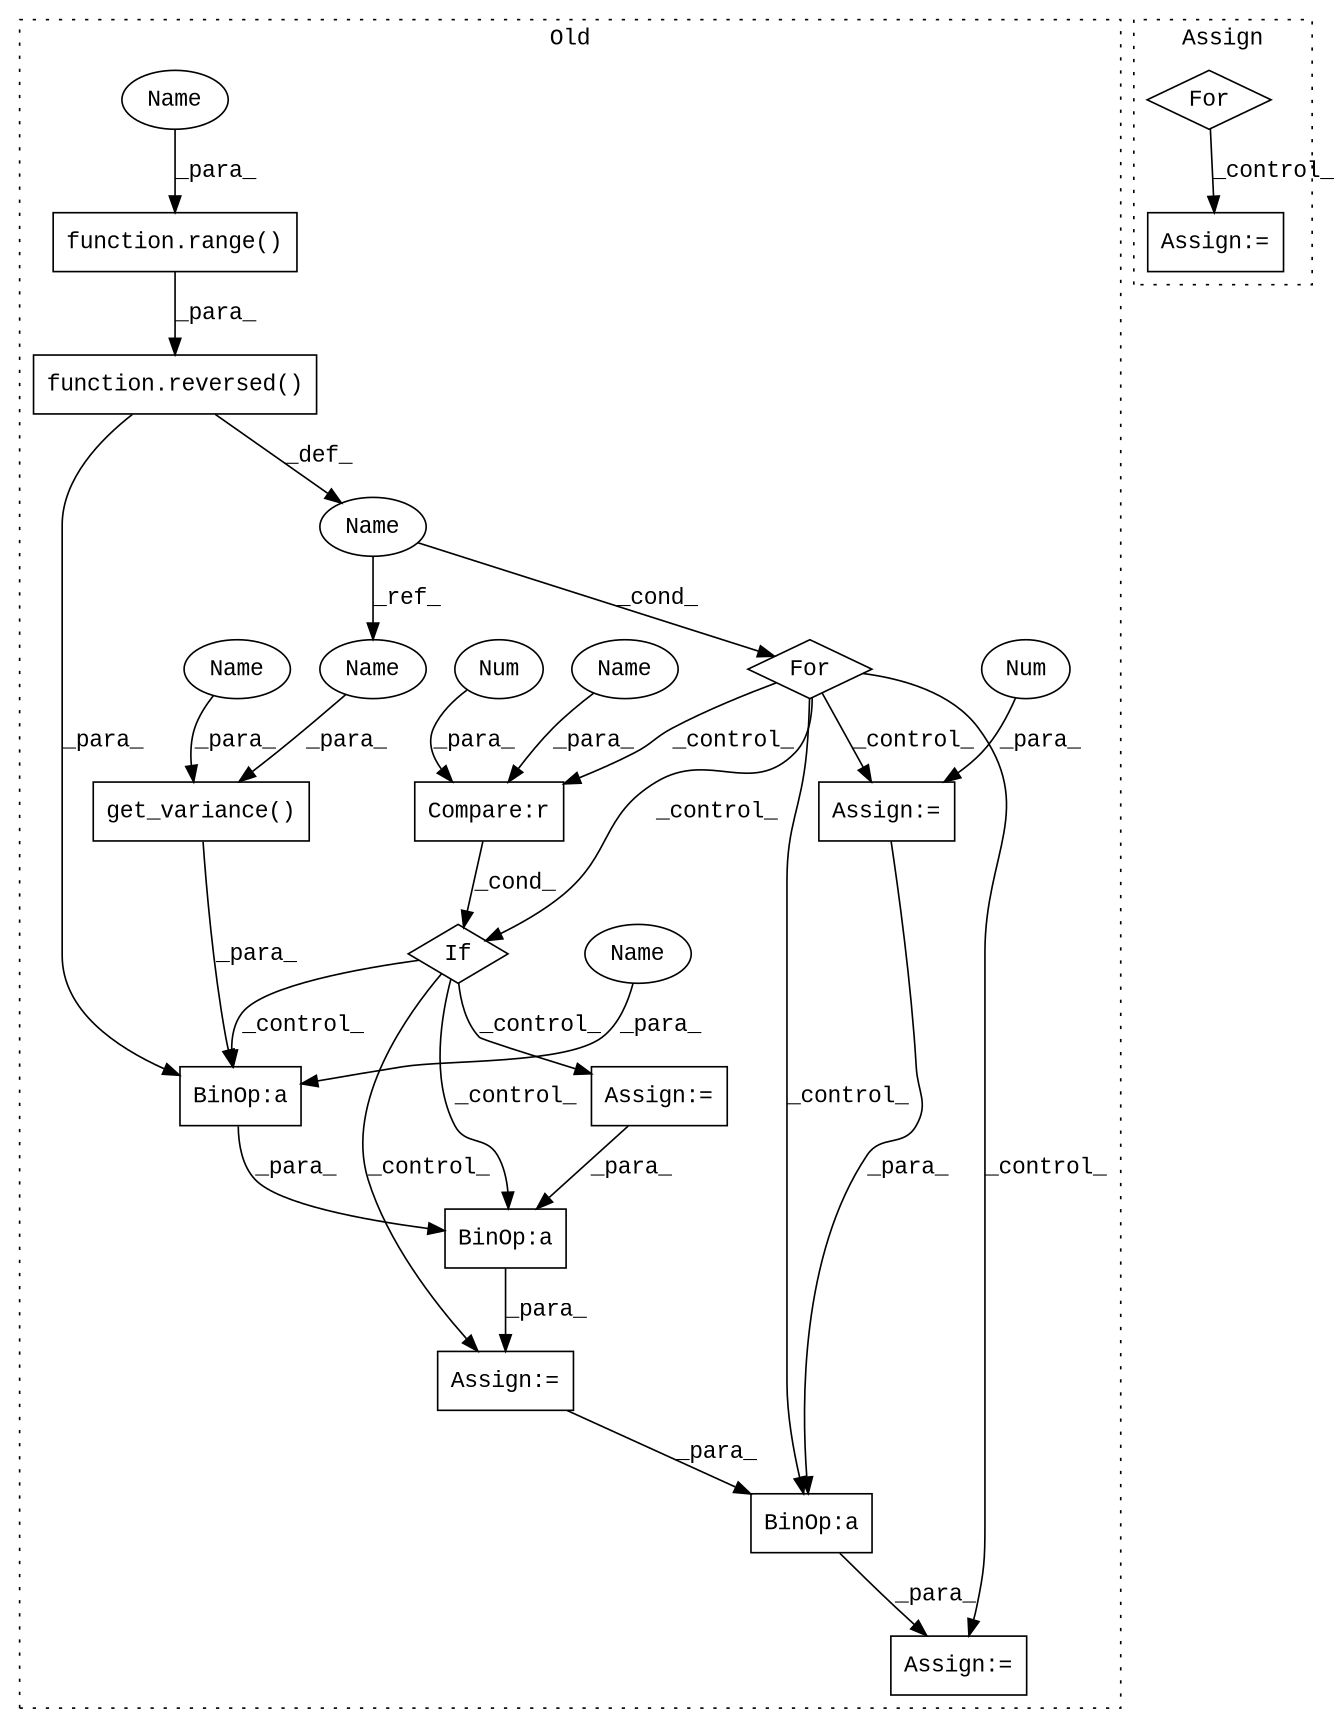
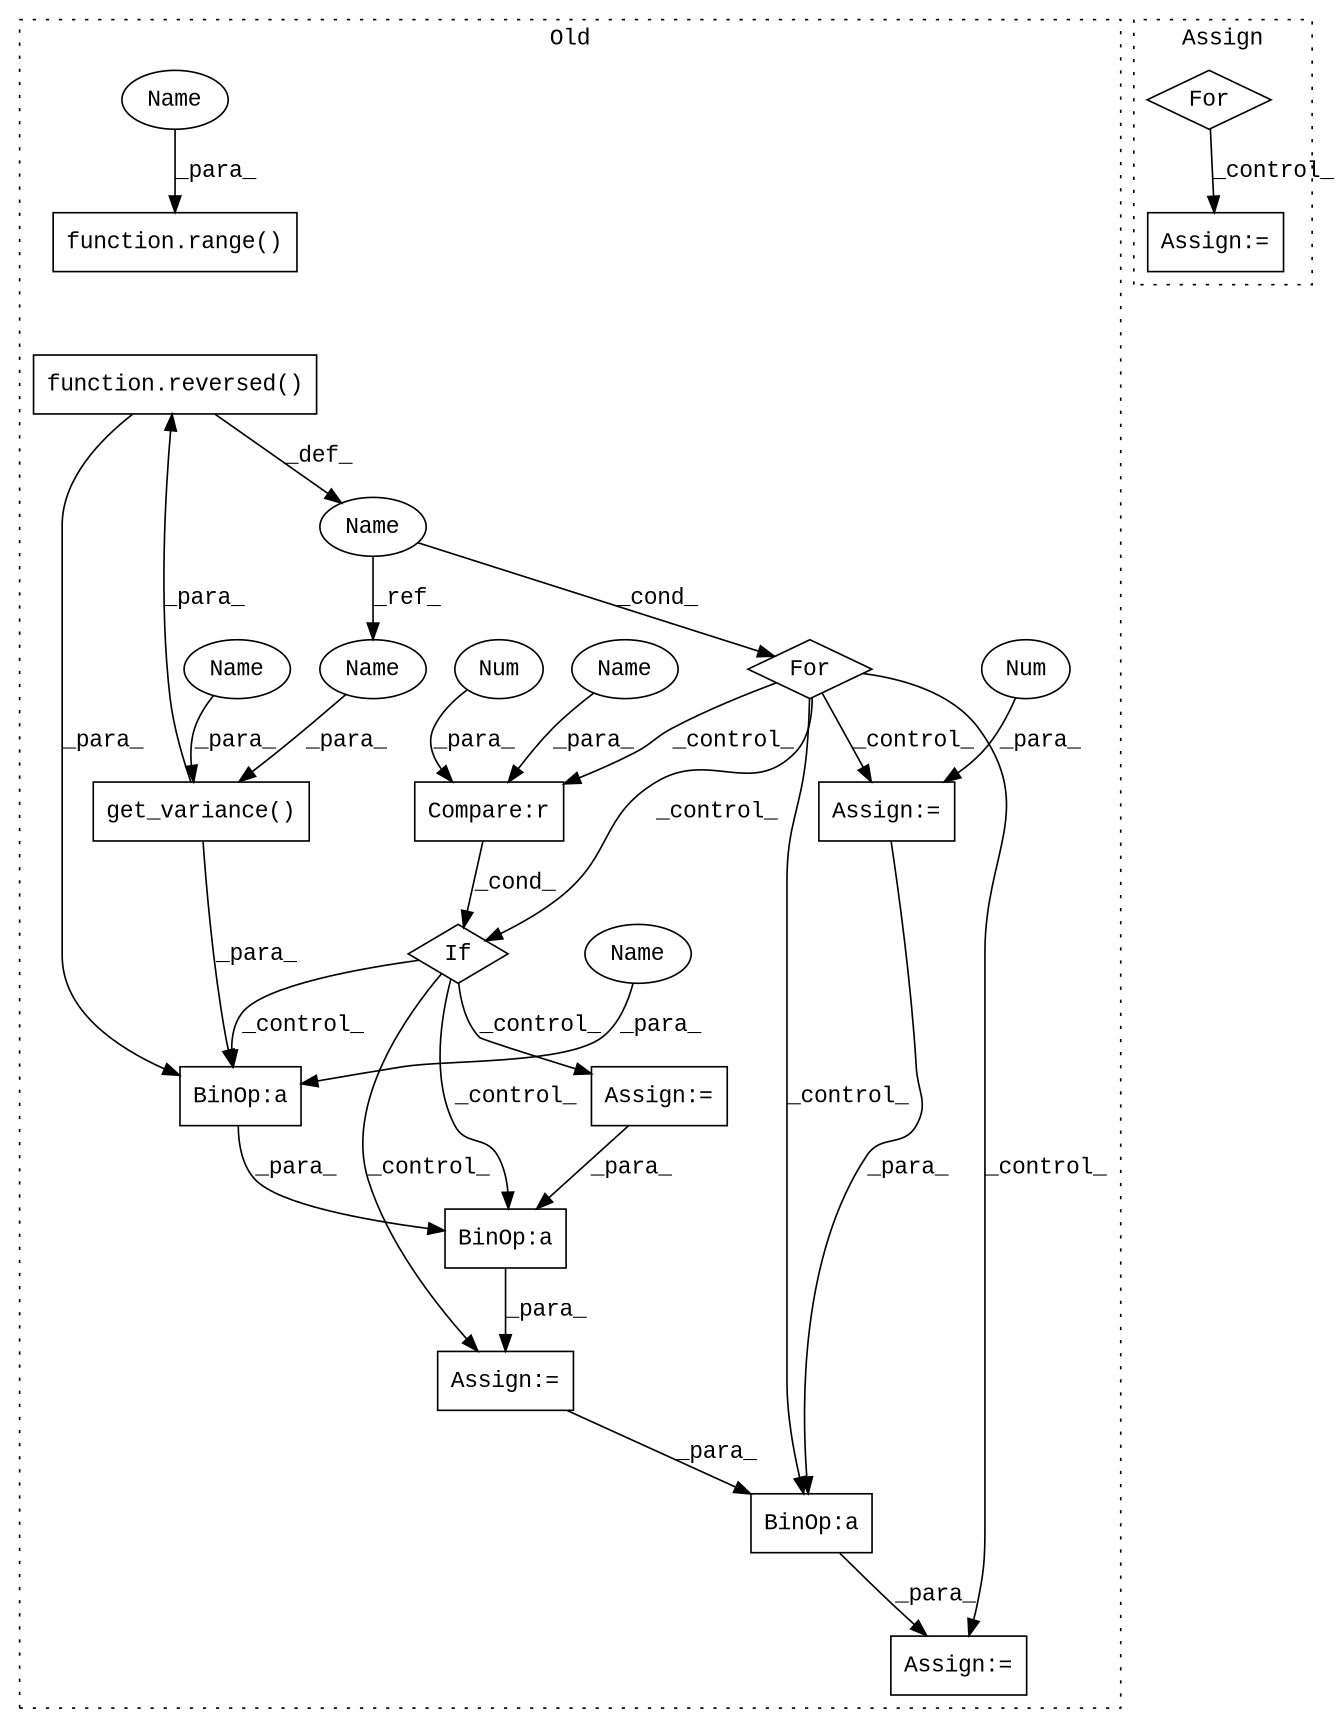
(175, 305) -> (164, 608)
